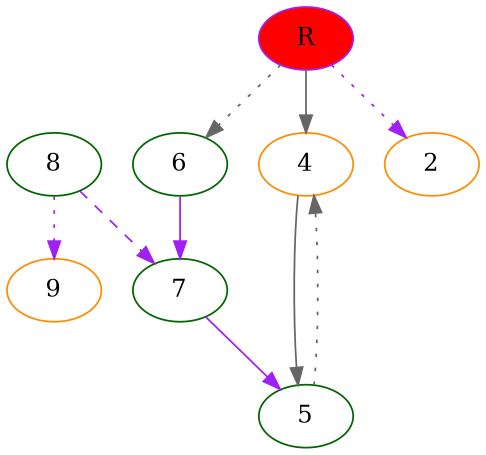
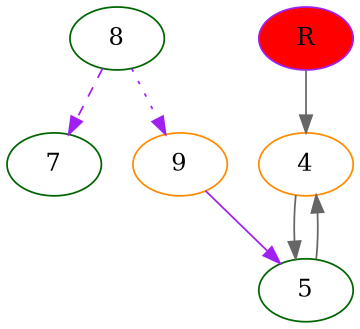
(180, 164) -> none
(432, 164) -> none
(318, 299) -> (318, 236)
(237, 347) -> (237, 221)
